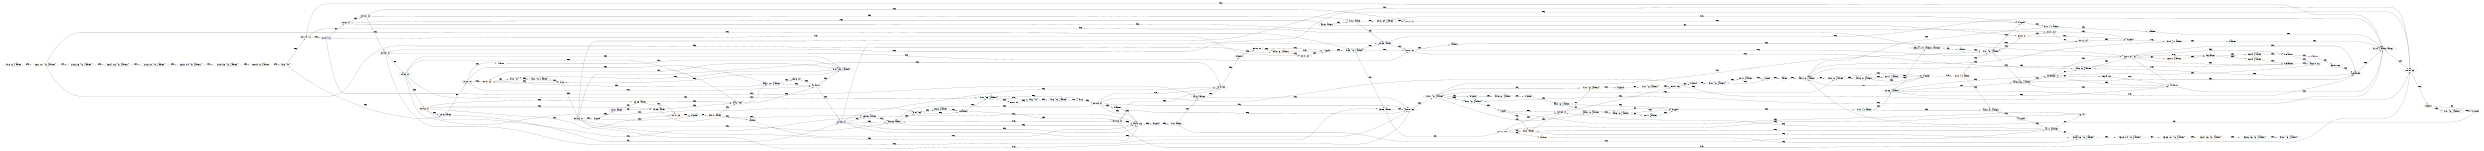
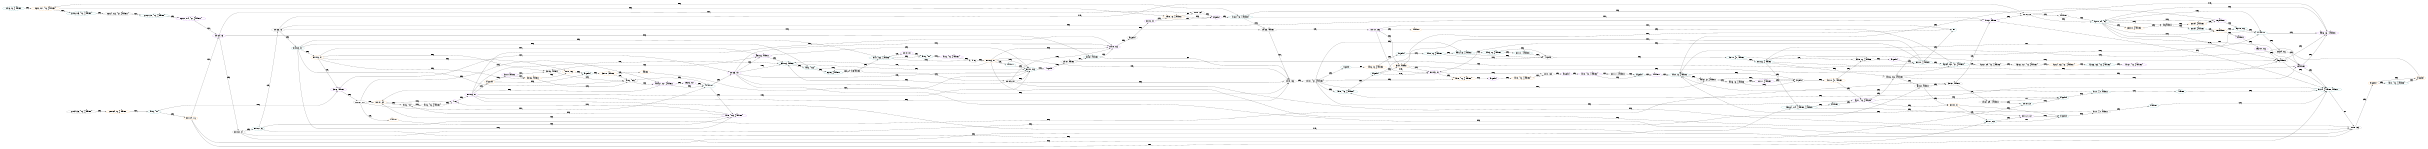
(209, 65) -> (205, 27)
none -> (1908, 82)
(2112, 84) -> (2315, 51)
